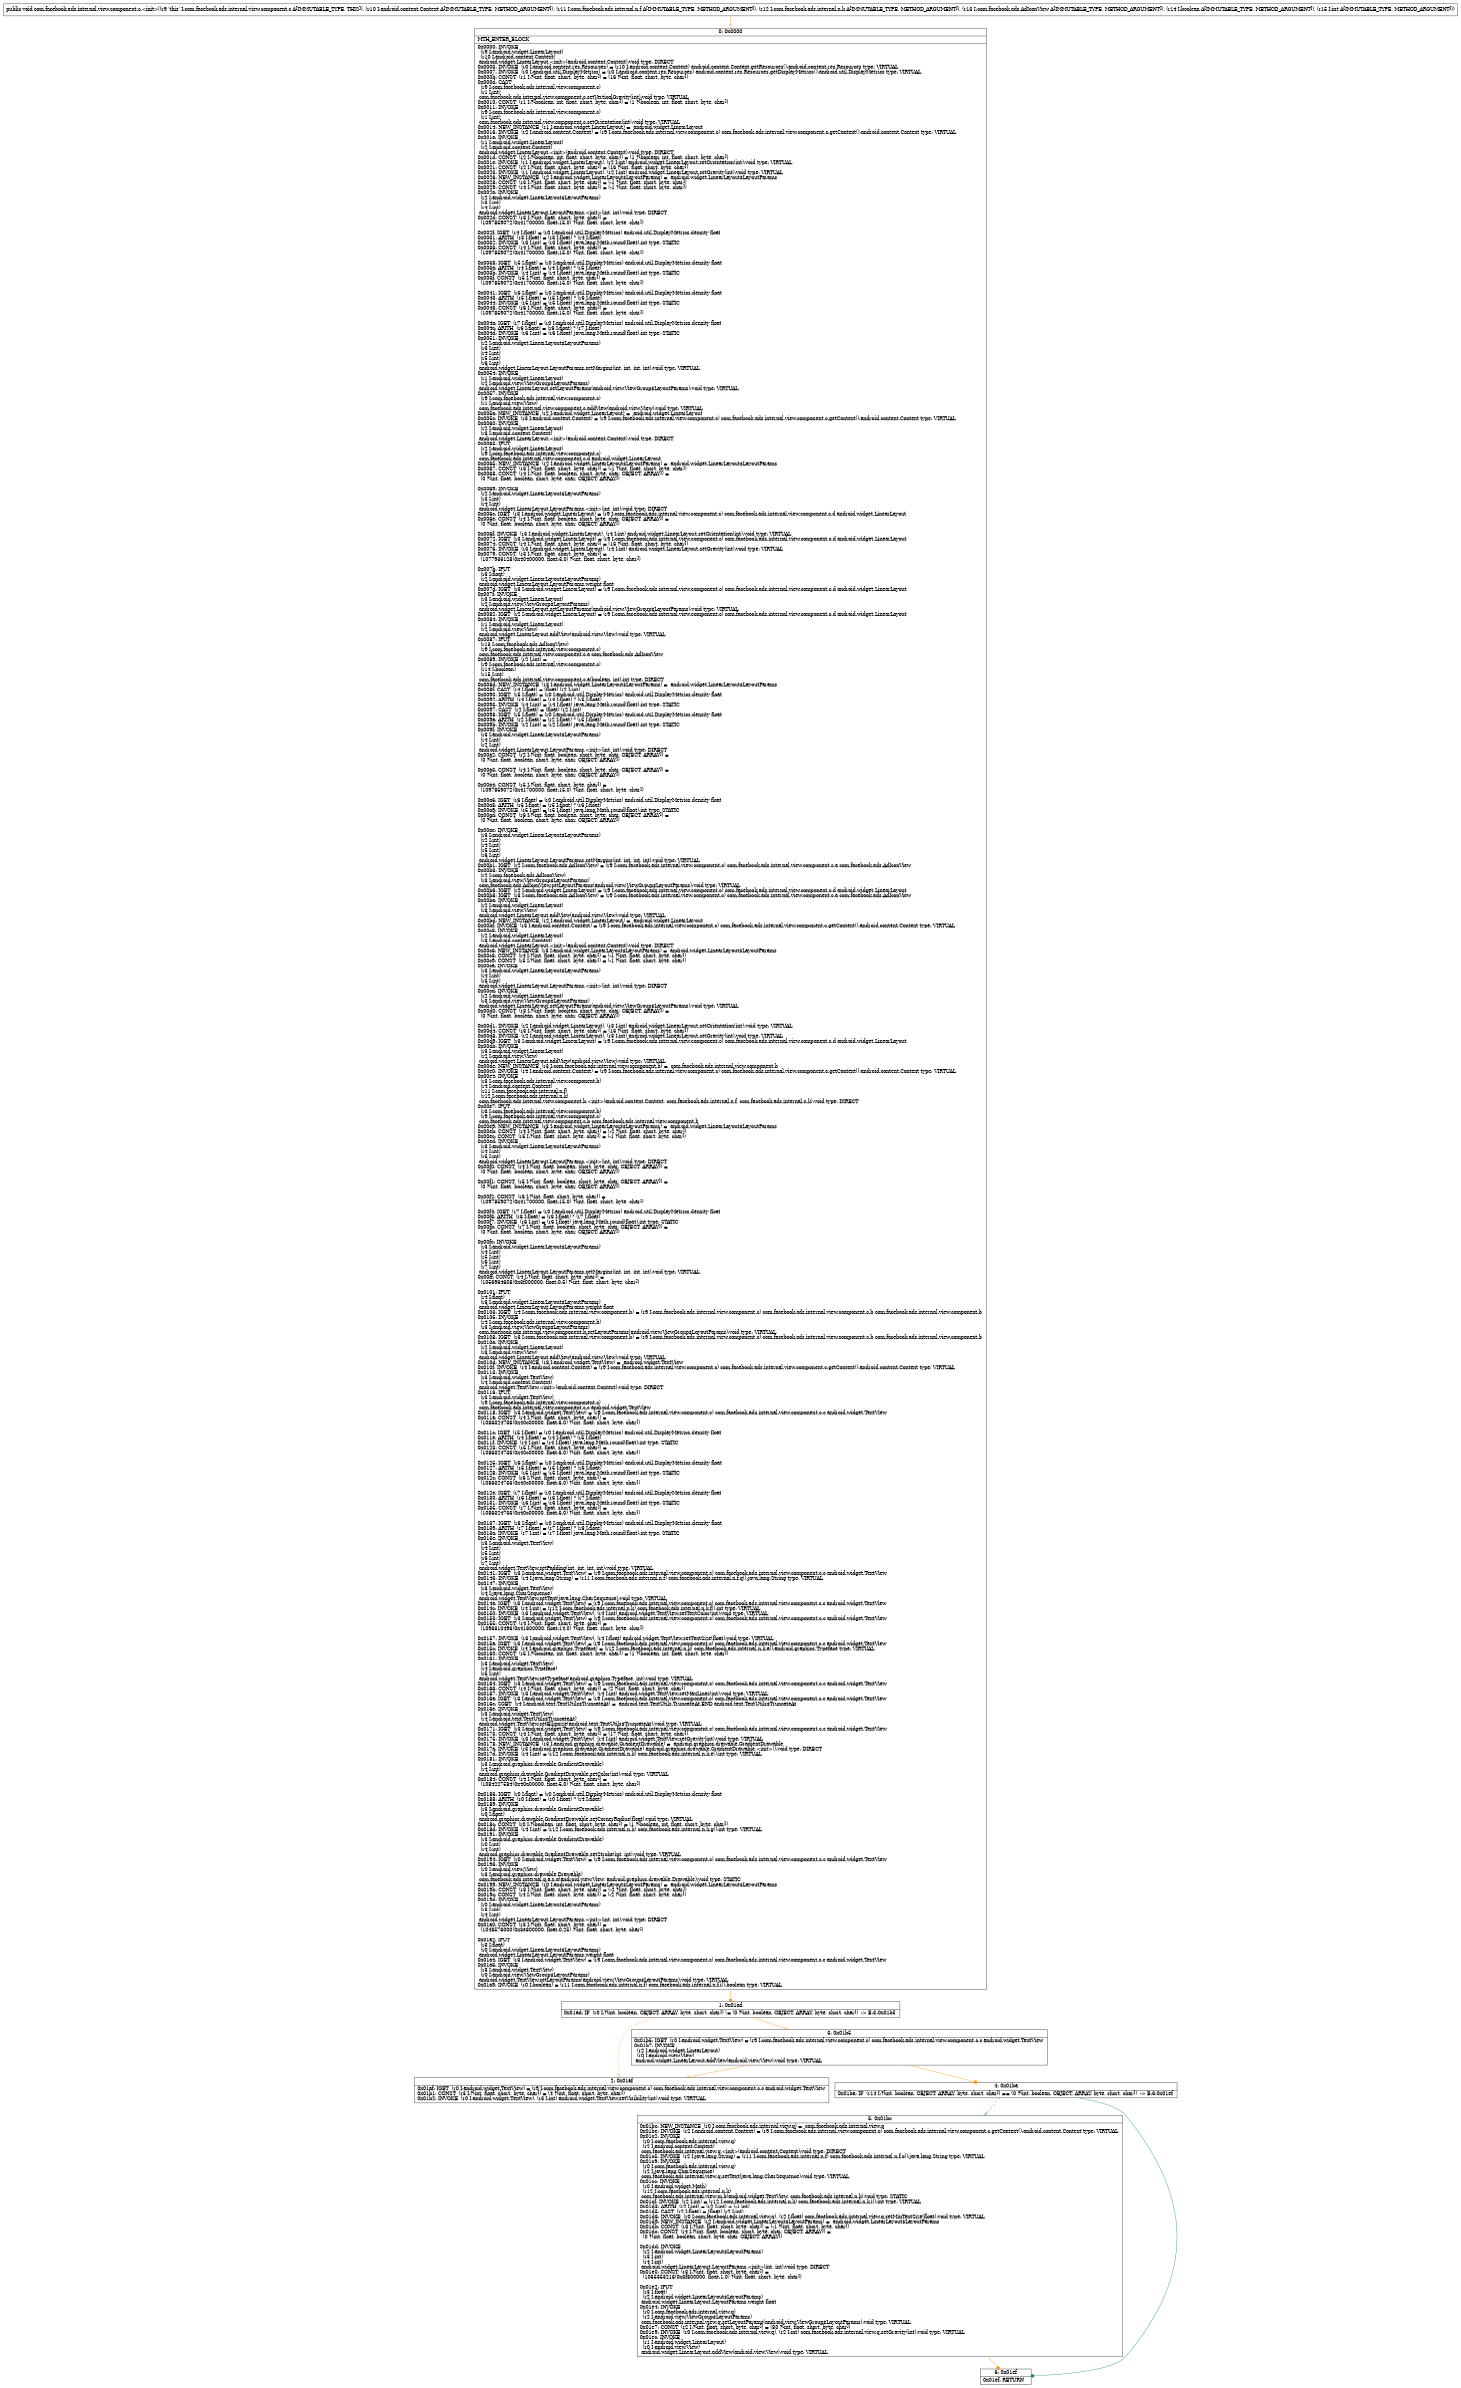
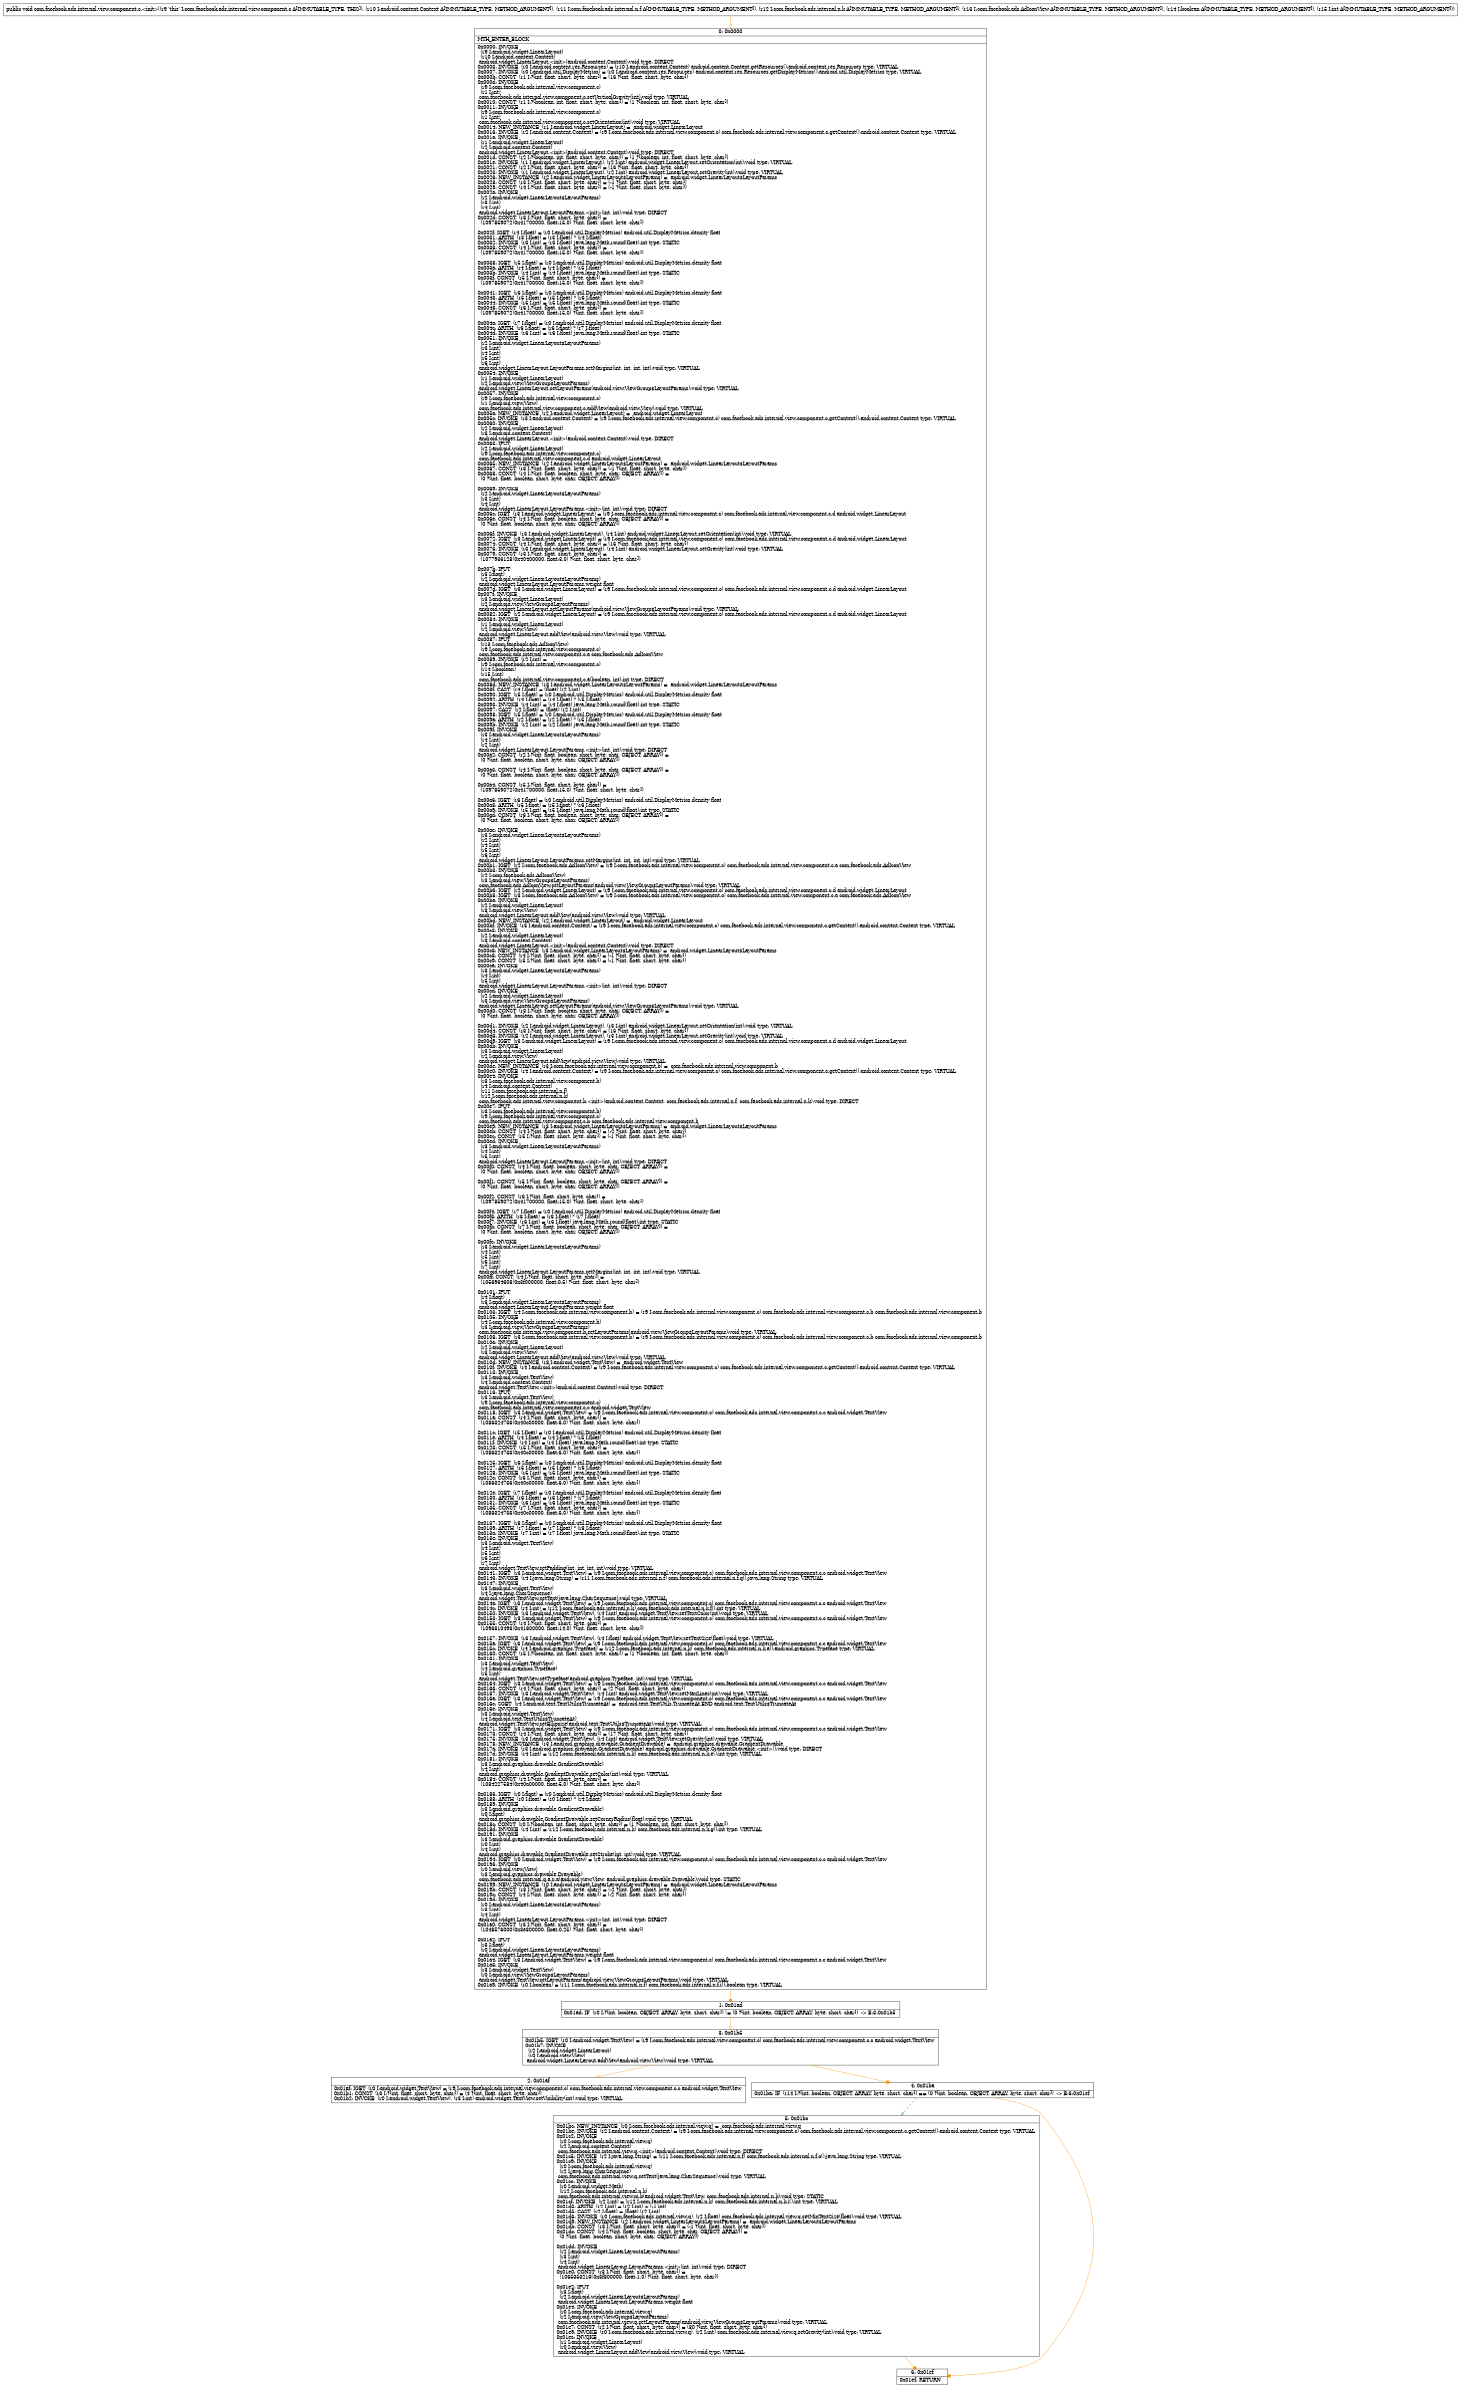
(496, 83) -> (499, 83)
(624, 2035) -> none
(1175, 2258) -> (1091, 2258)
